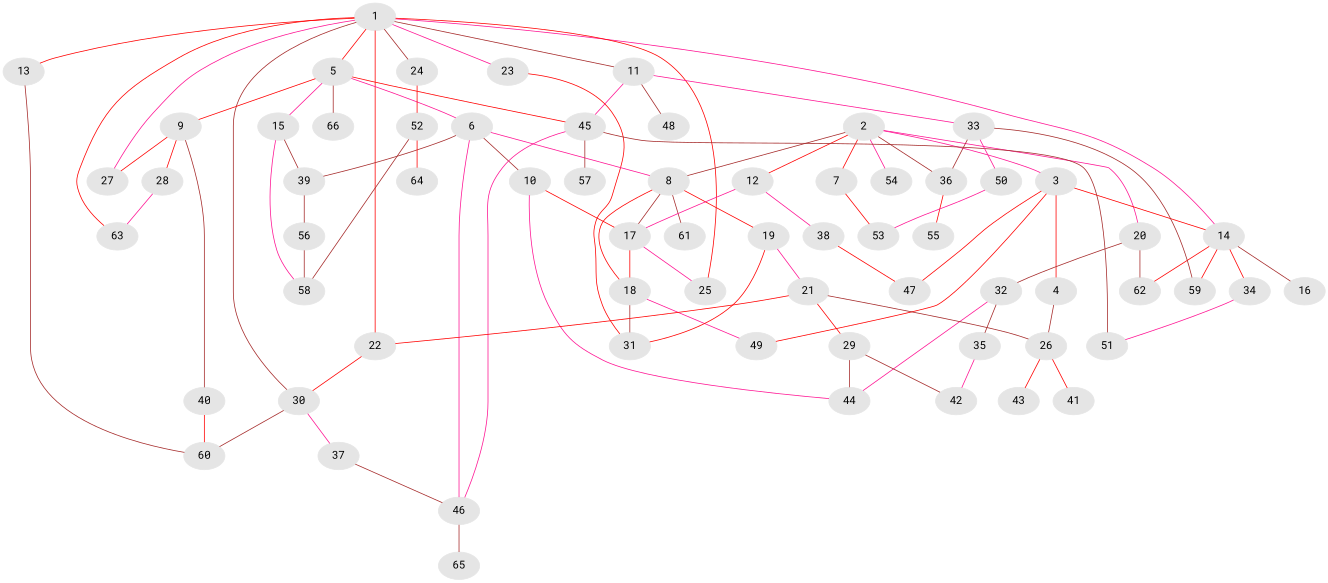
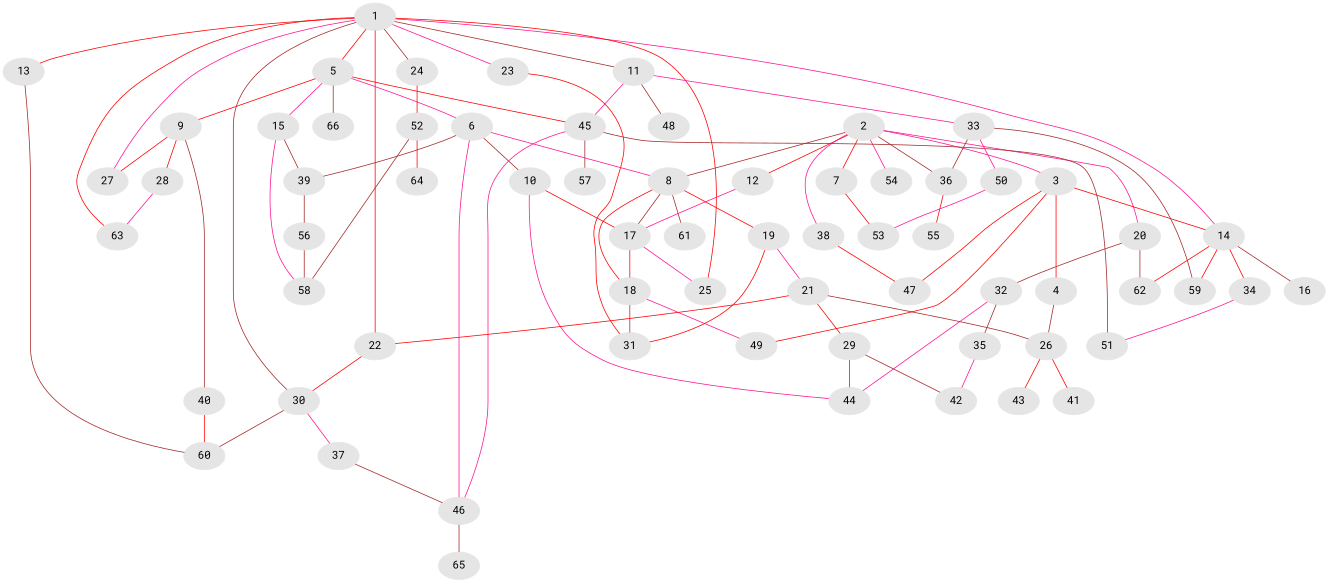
(788, 209) -> (808, 171)
